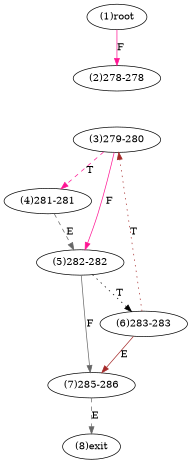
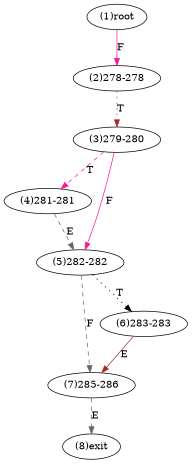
(131, 235) -> (117, 105)
(85, 320) -> (85, 320)
